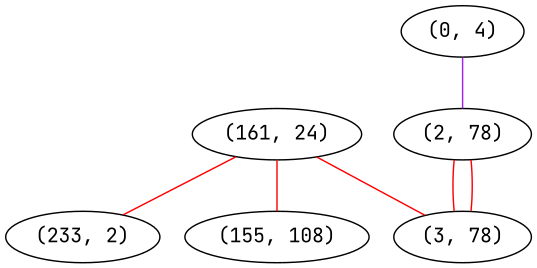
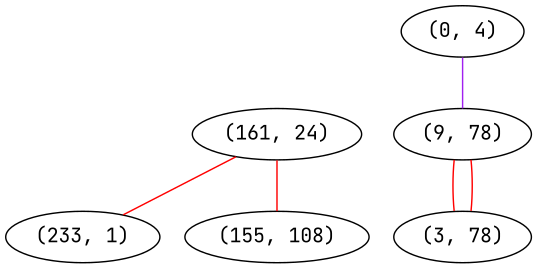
(463, 134) -> (463, 134)
(371, 186) -> none
(83, 237) -> (83, 237)
